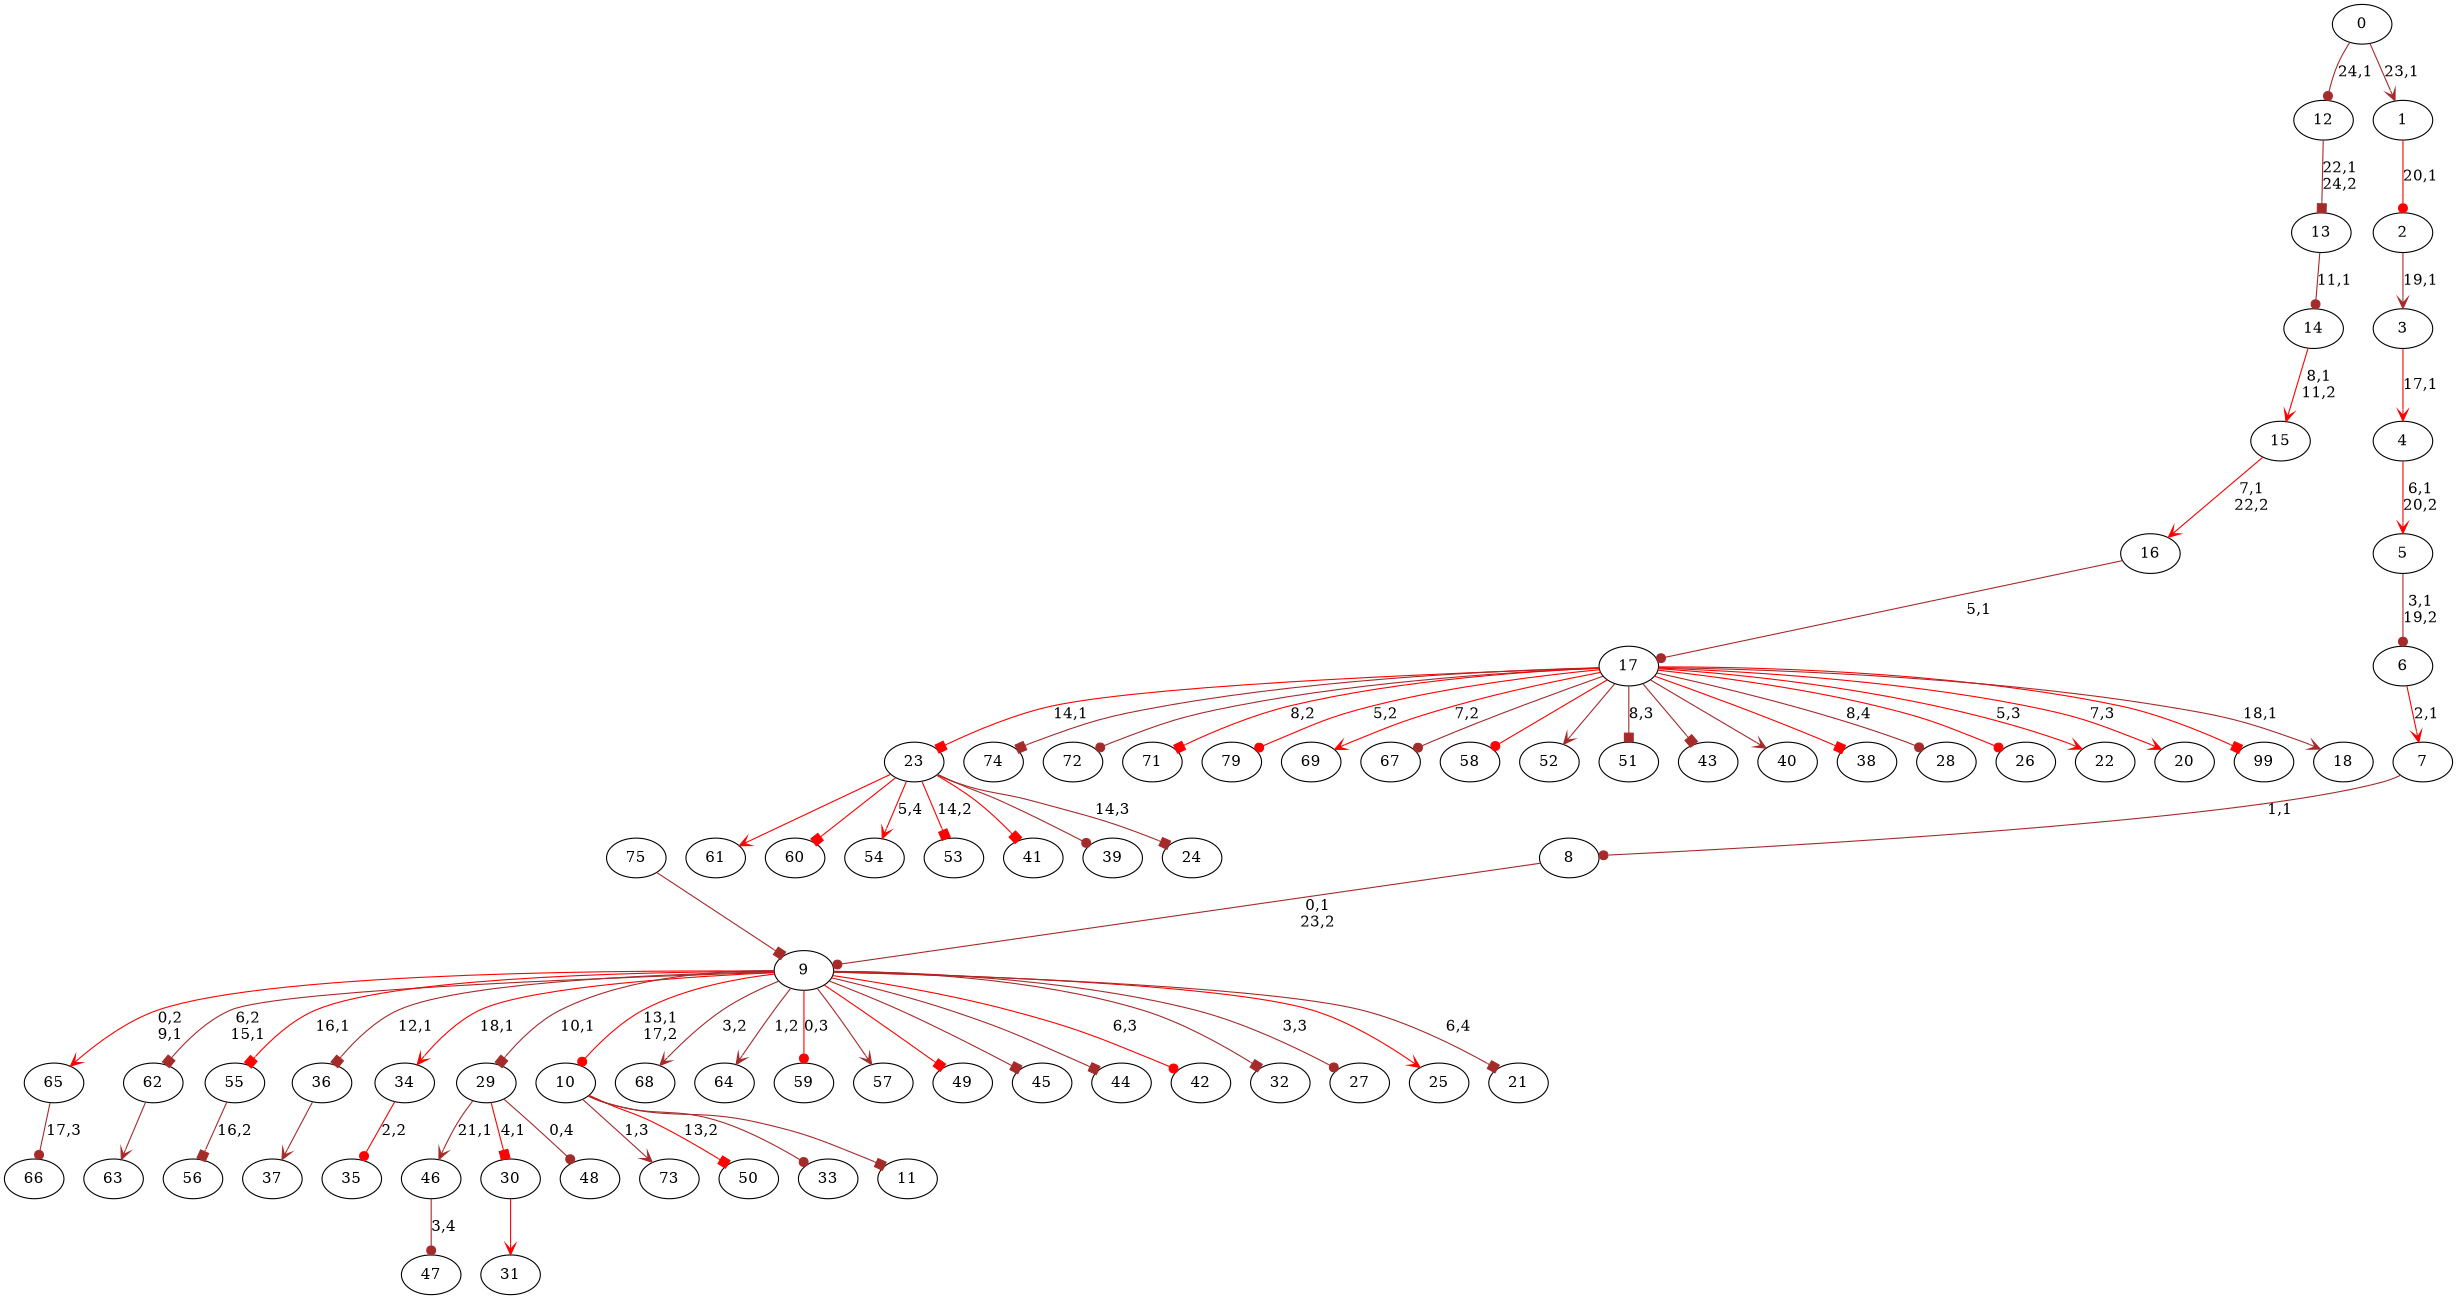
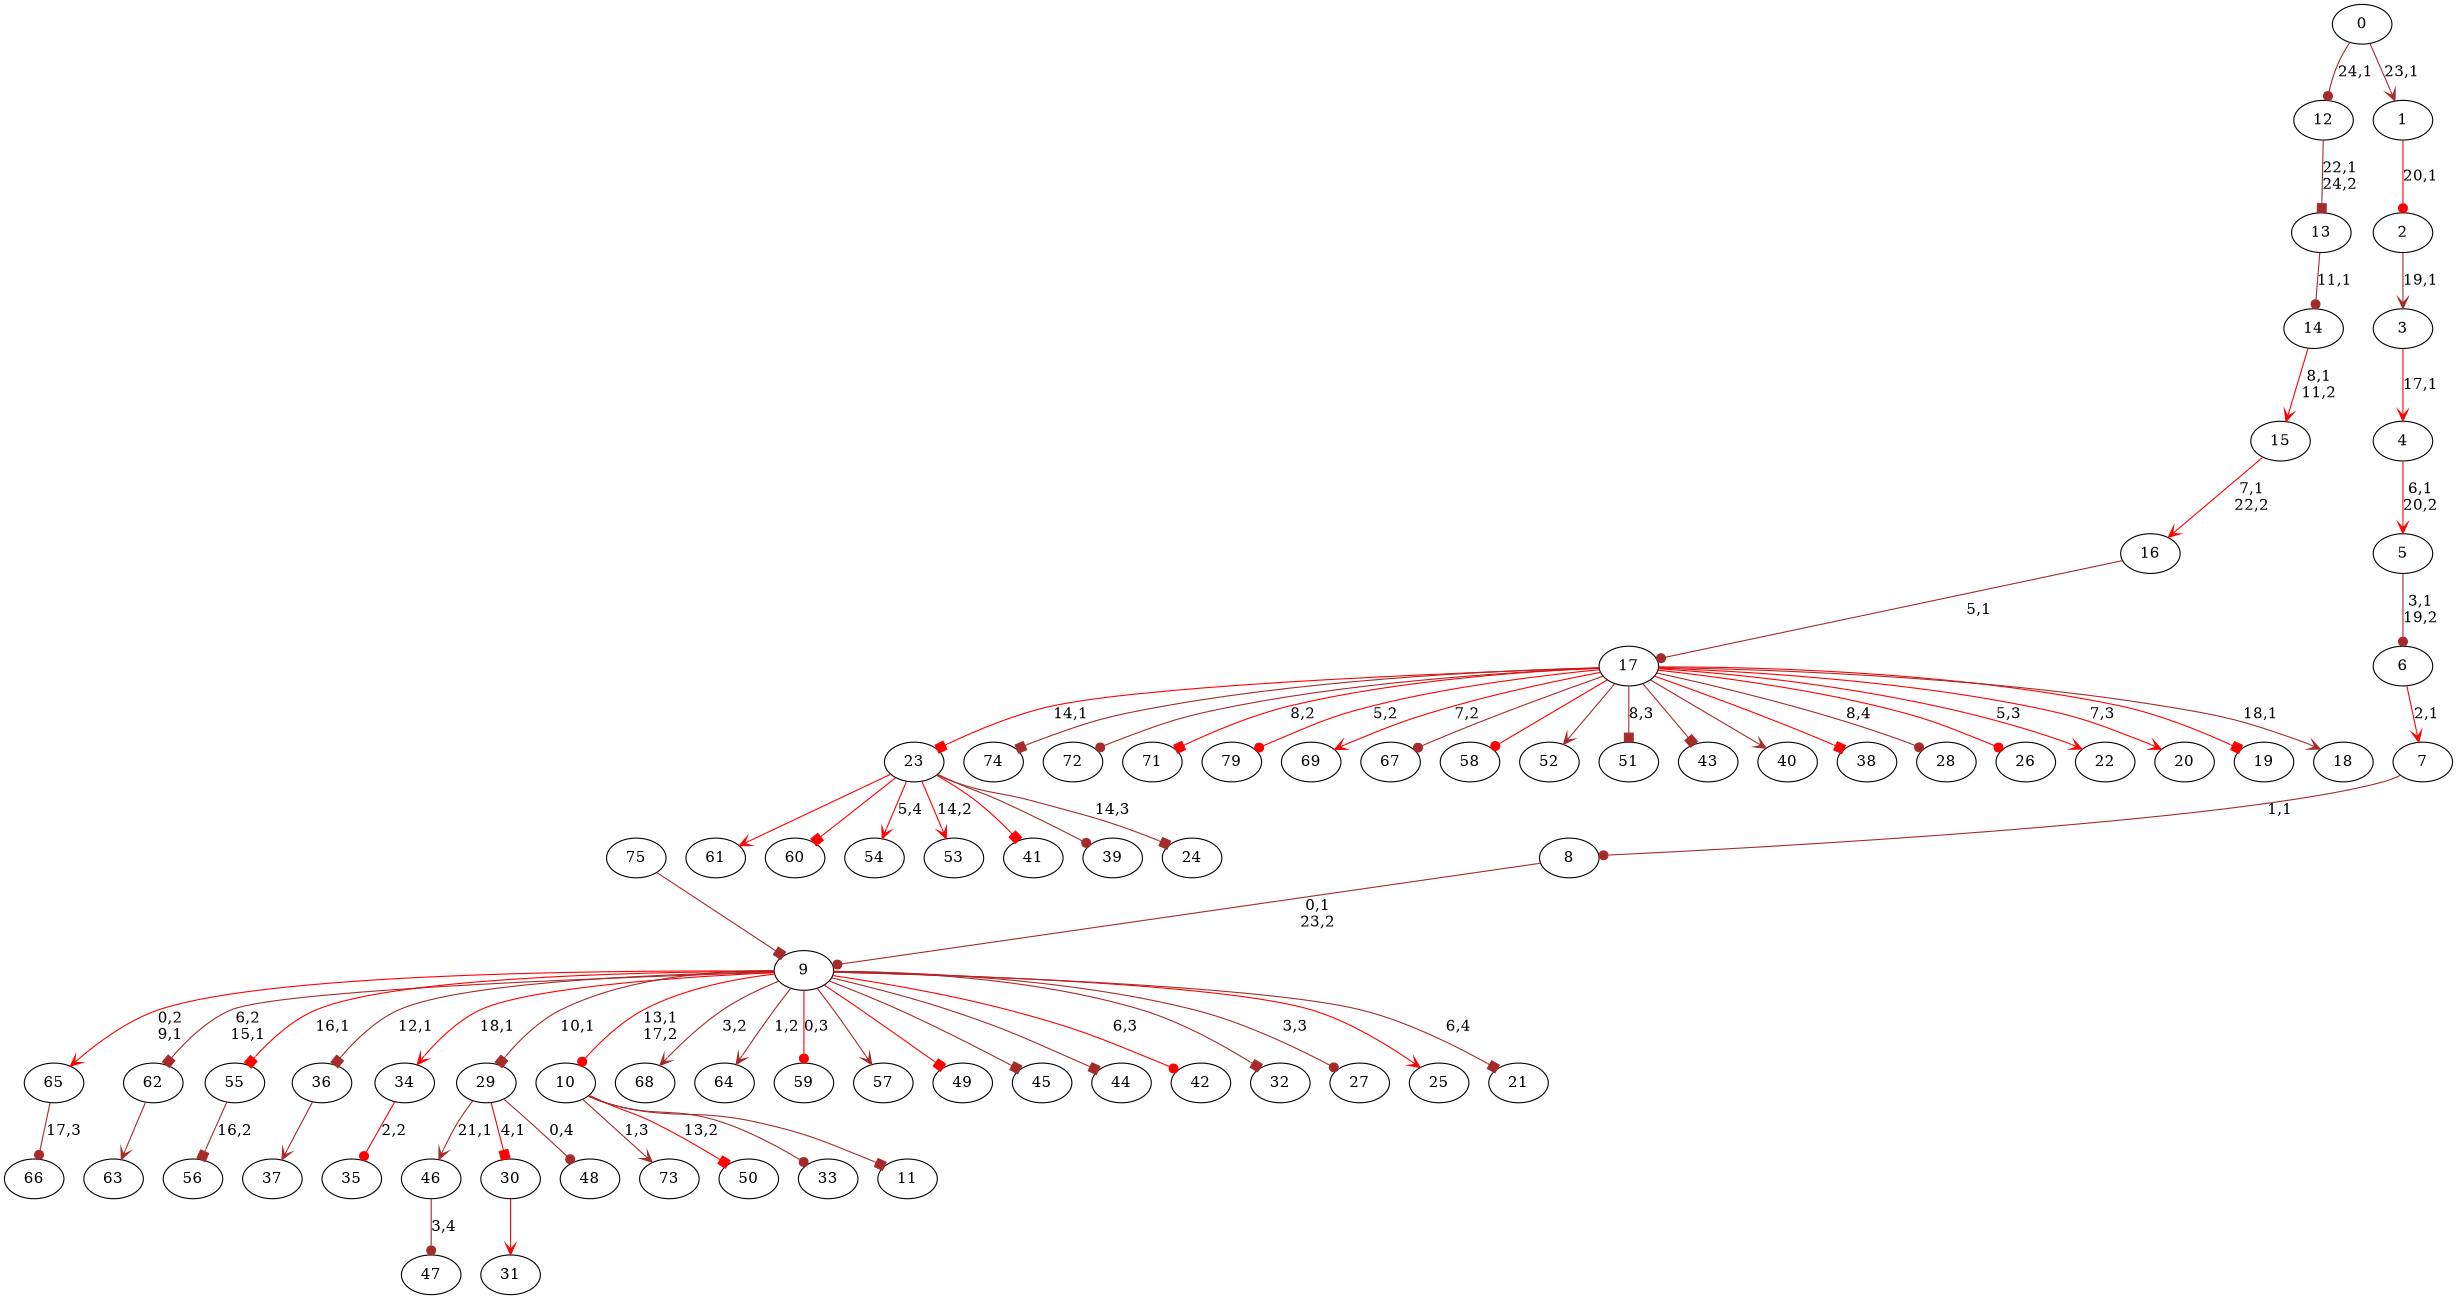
(2264, 762) -> (2264, 762)
(932, 805) -> (932, 805)
